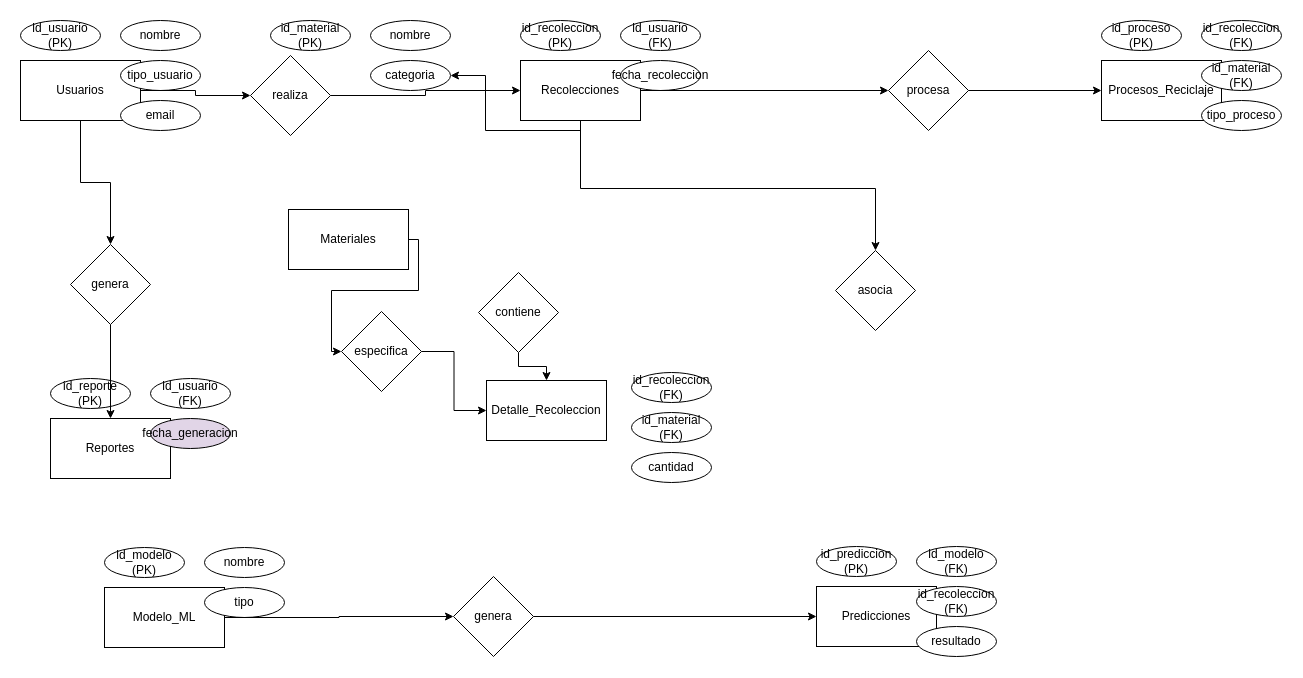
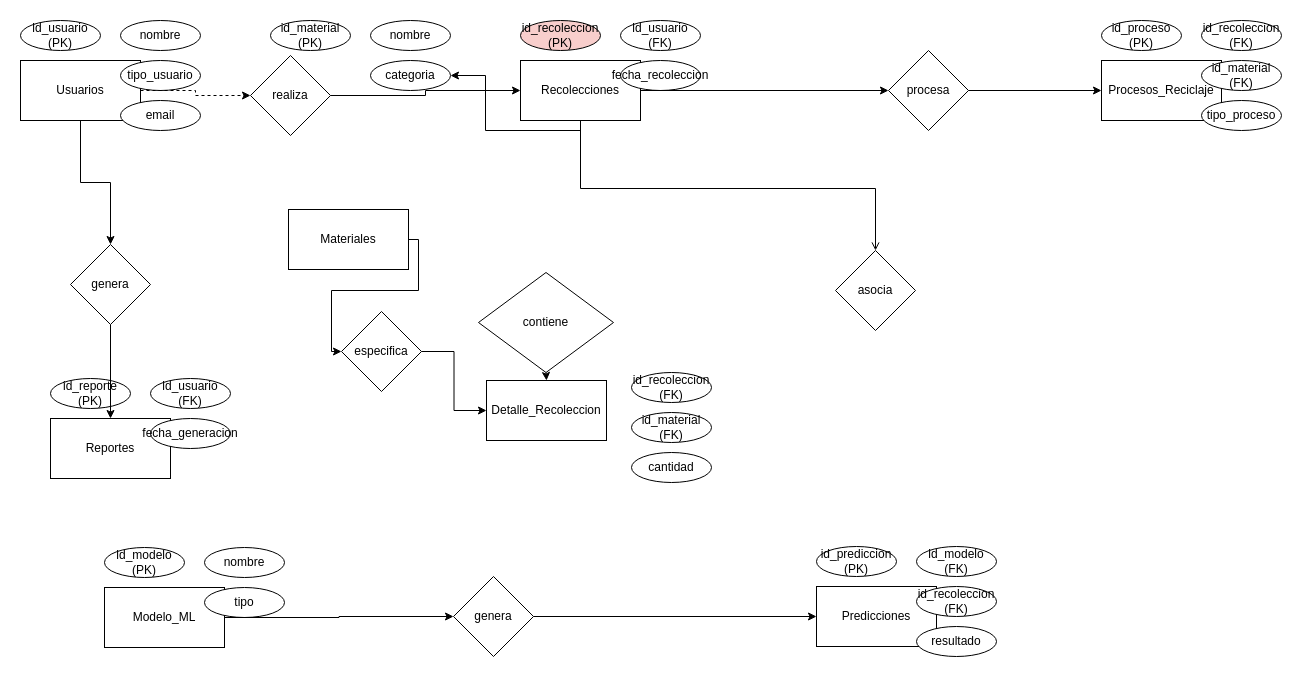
(561, 36) -> (561, 36)
(205, 96) -> (205, 96)
(876, 242) -> (876, 243)
(519, 313) -> (546, 323)
(191, 434) -> (191, 434)
